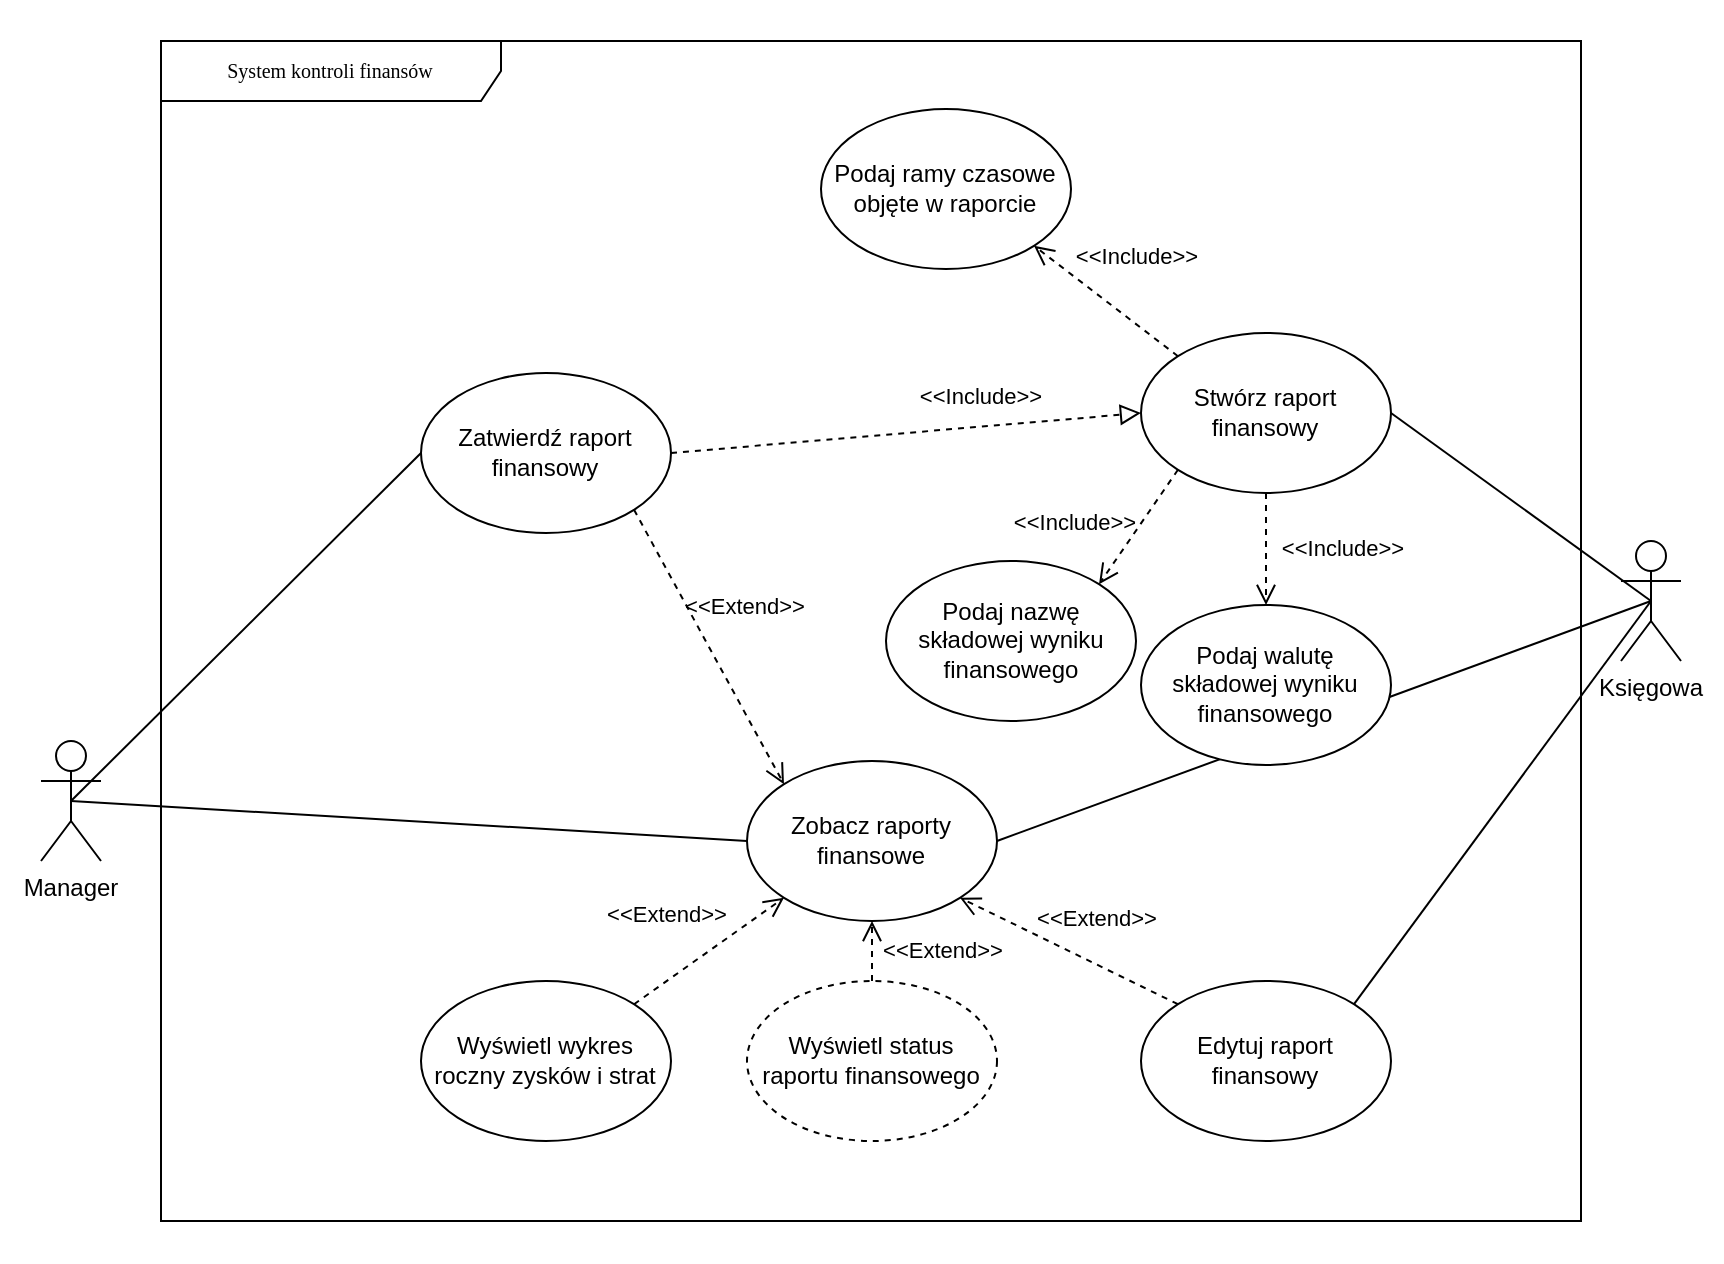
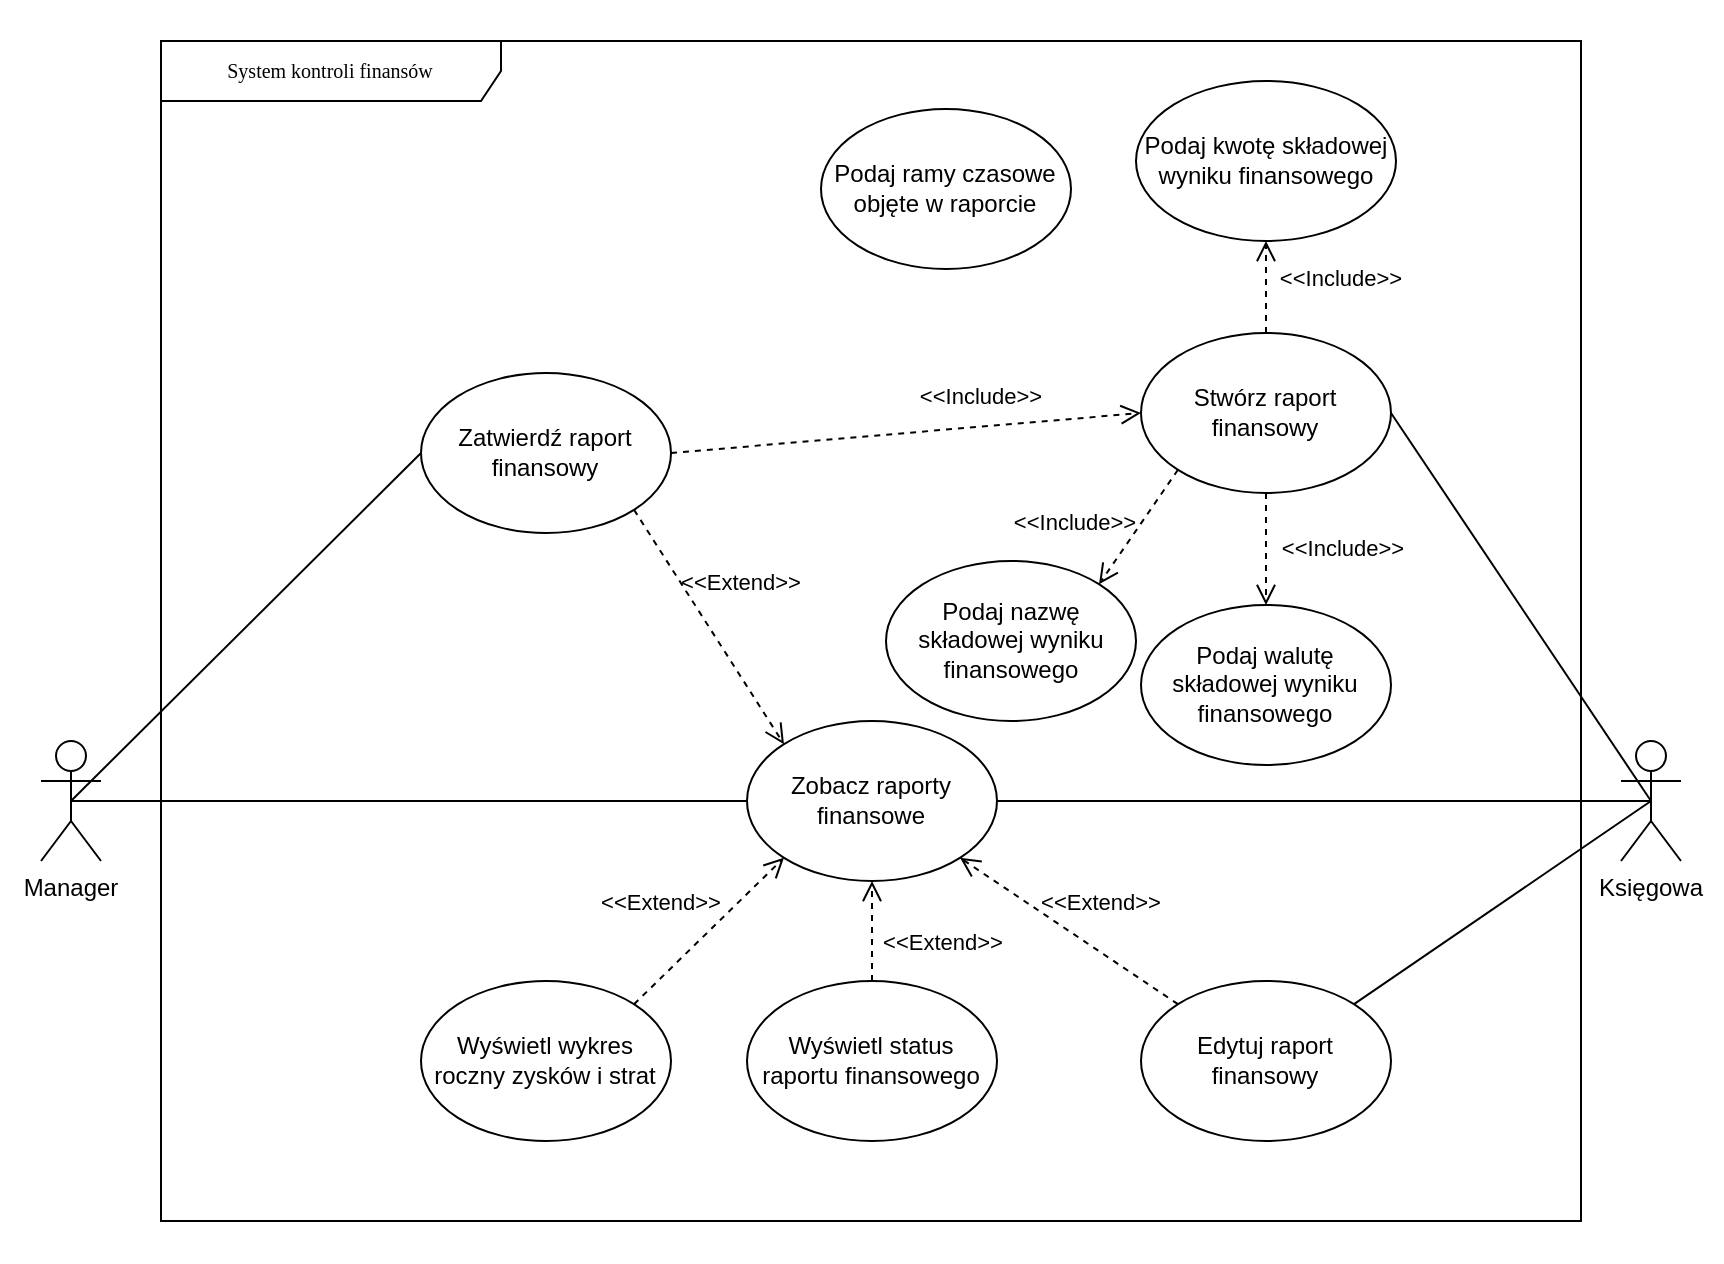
none -> (1266, 161)
none -> (1266, 290)
(1108, 302) -> none
(1119, 415) -> (1125, 414)
(1651, 601) -> (1651, 801)
(872, 841) -> (872, 801)
(872, 1061) -> (872, 1061)
